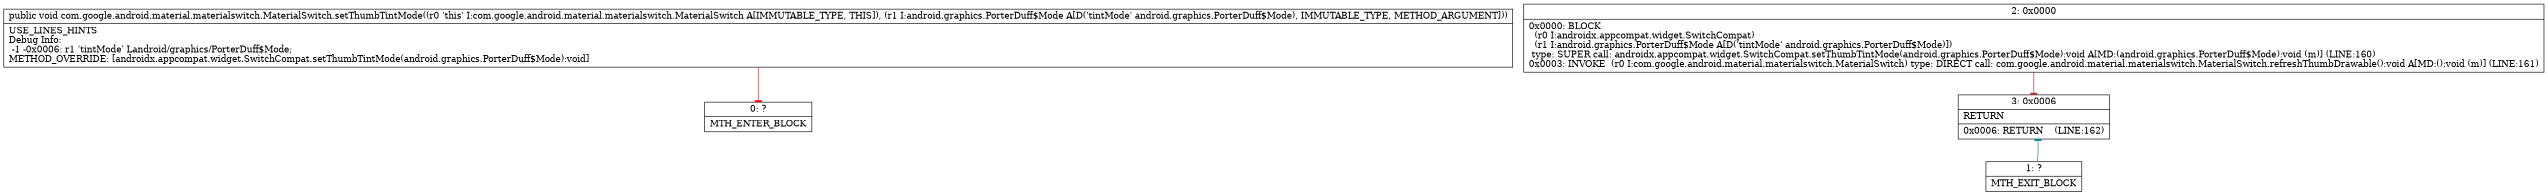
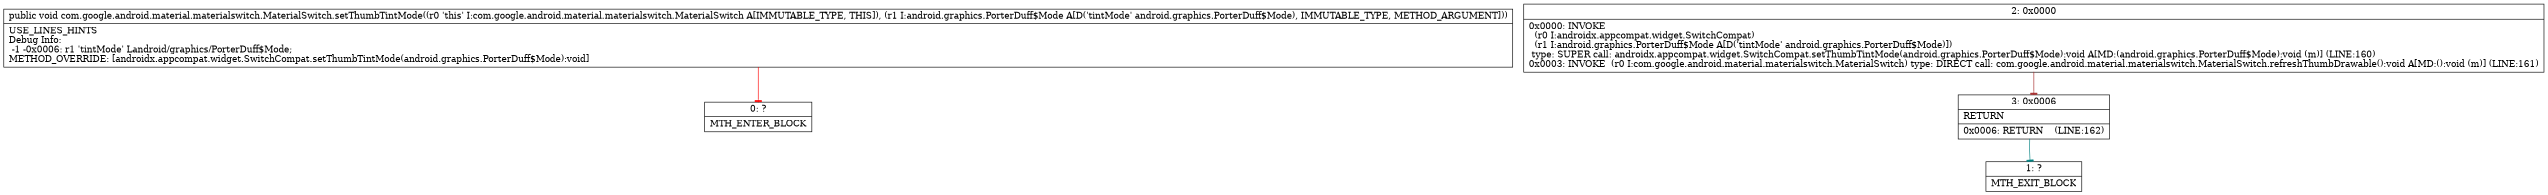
(1568, 26) -> (1570, 26)
(2038, 152) -> (2030, 149)
